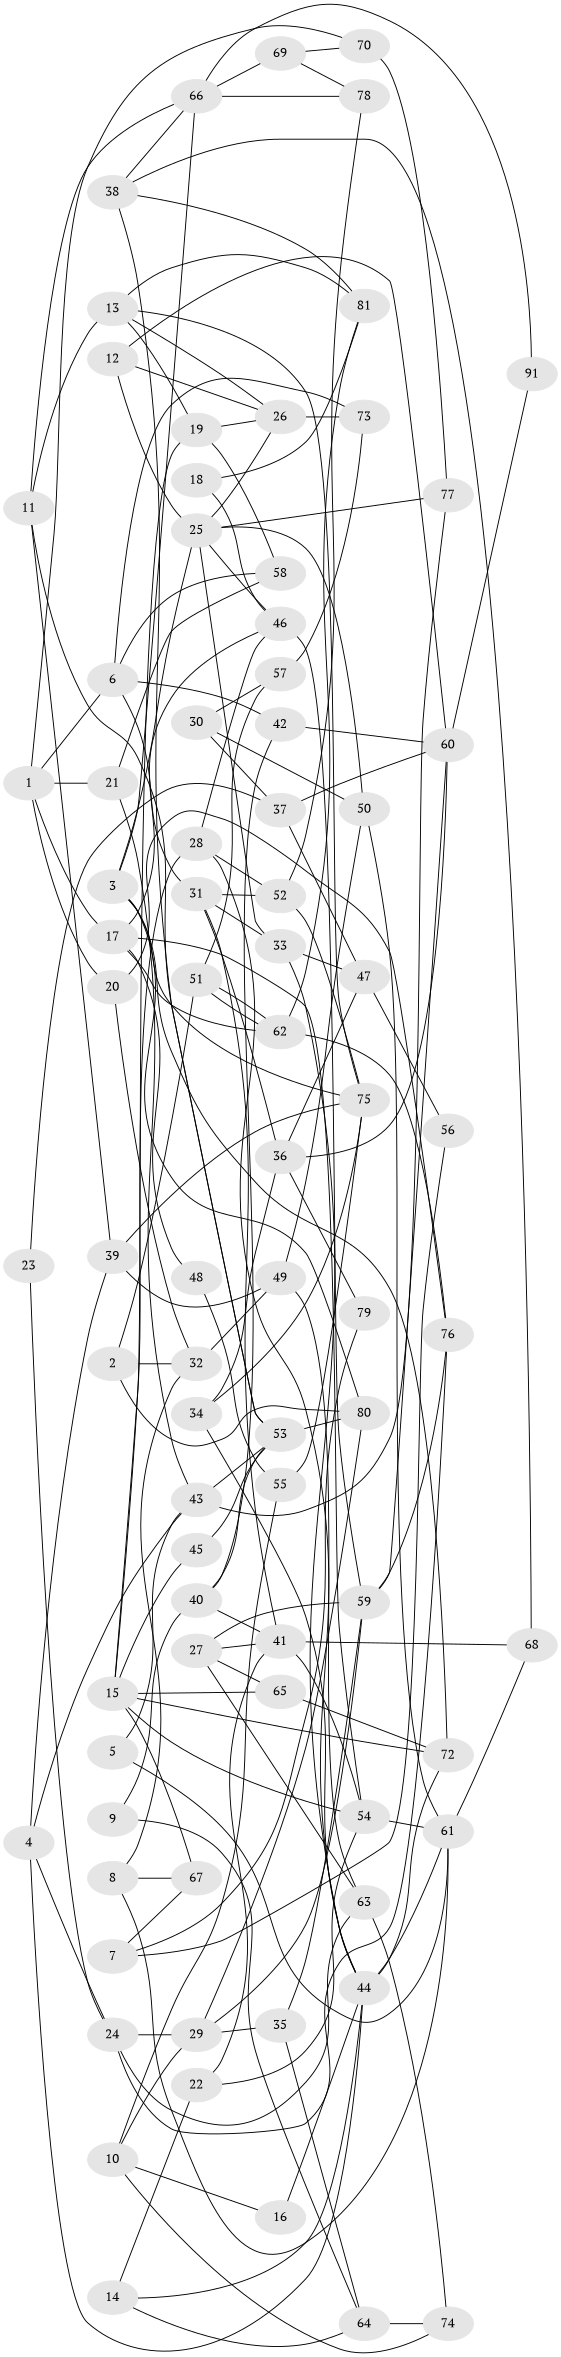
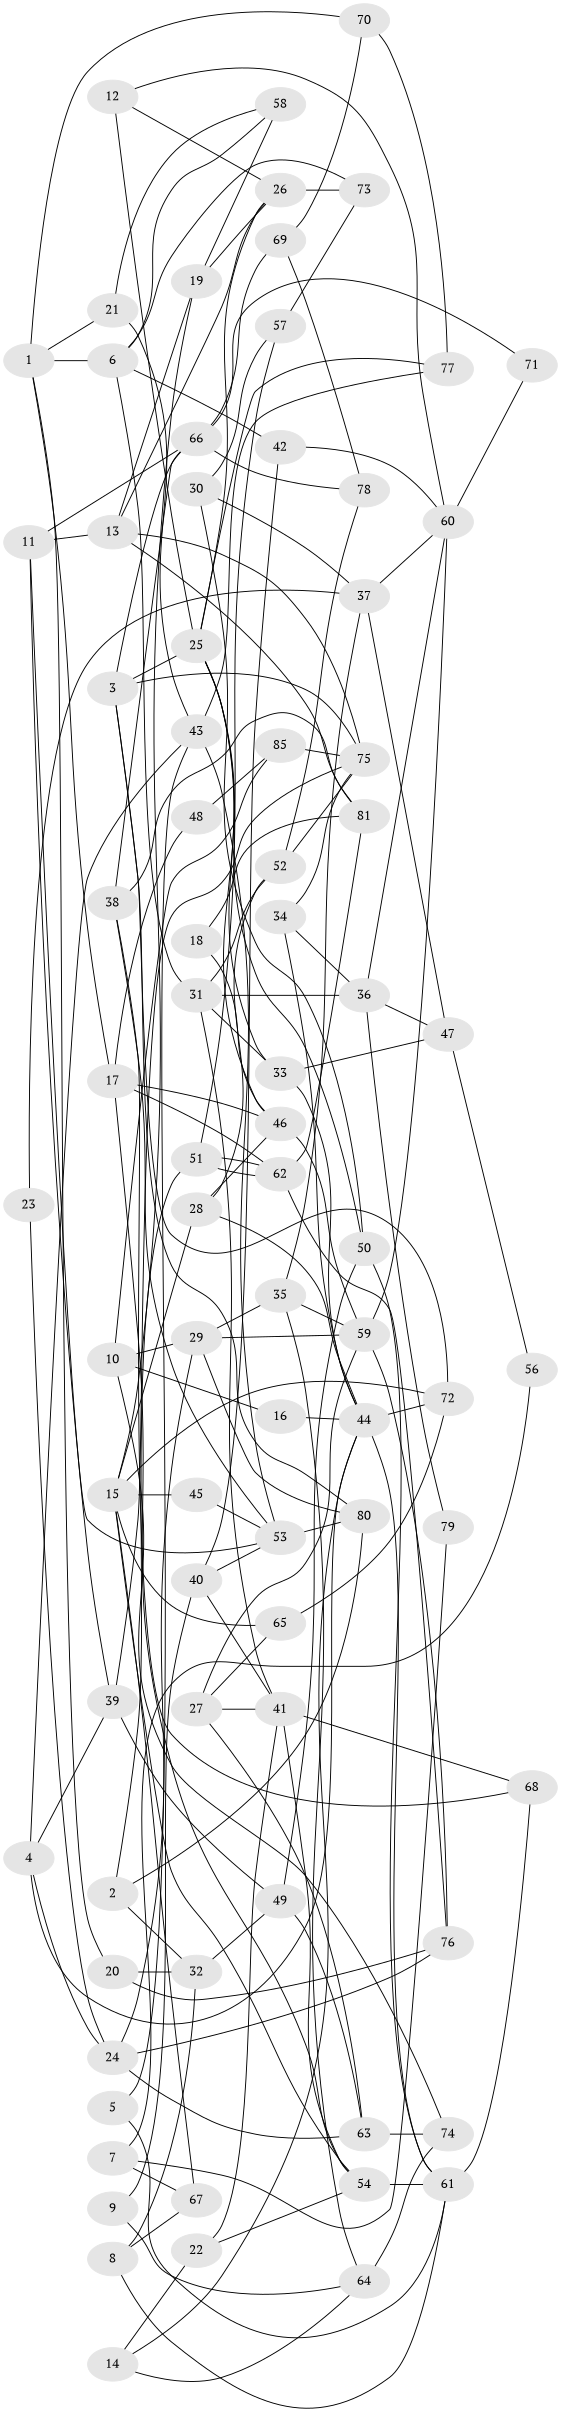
(532, 374) -> (532, 365)
none -> (326, 947)
(281, 1485) -> (281, 746)
